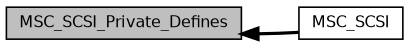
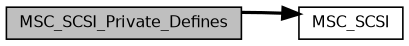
(279, 33) -> (262, 13)
